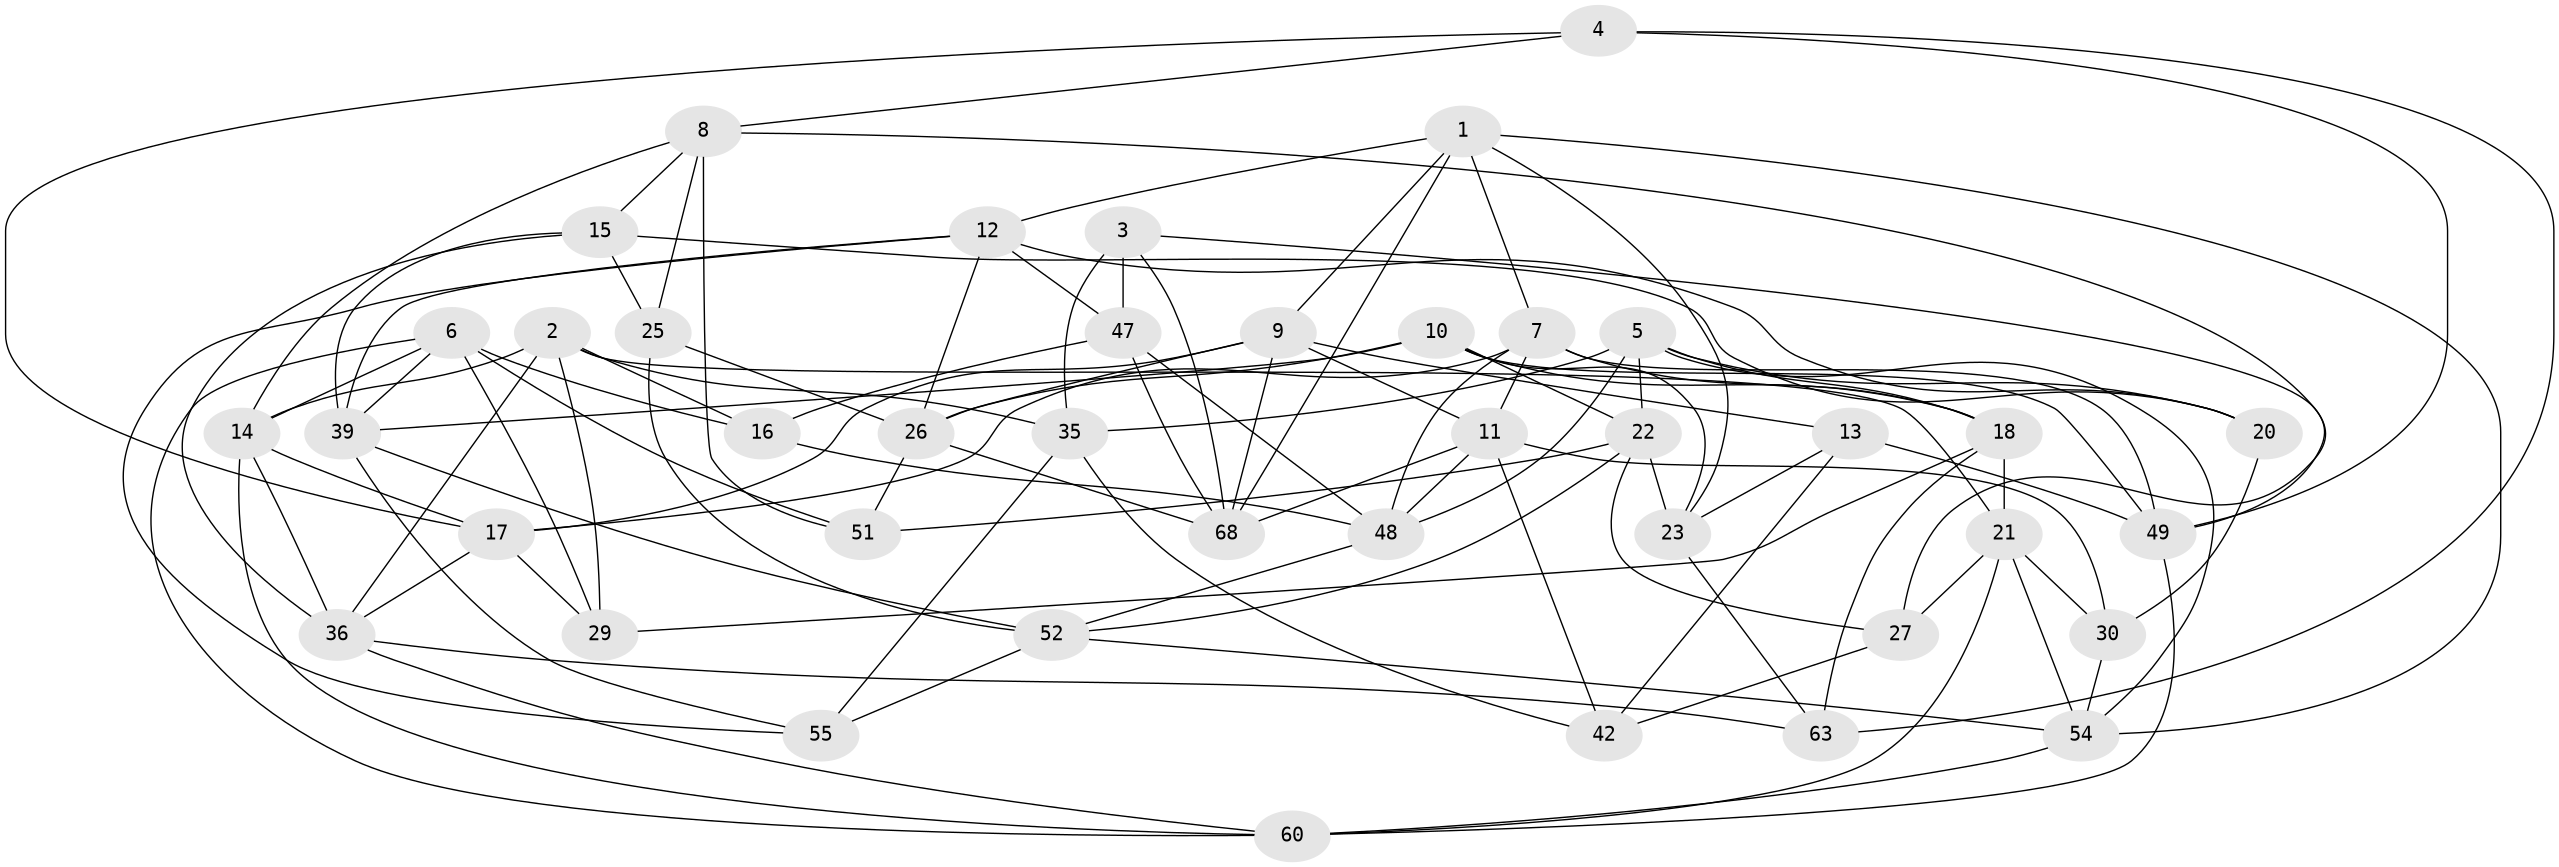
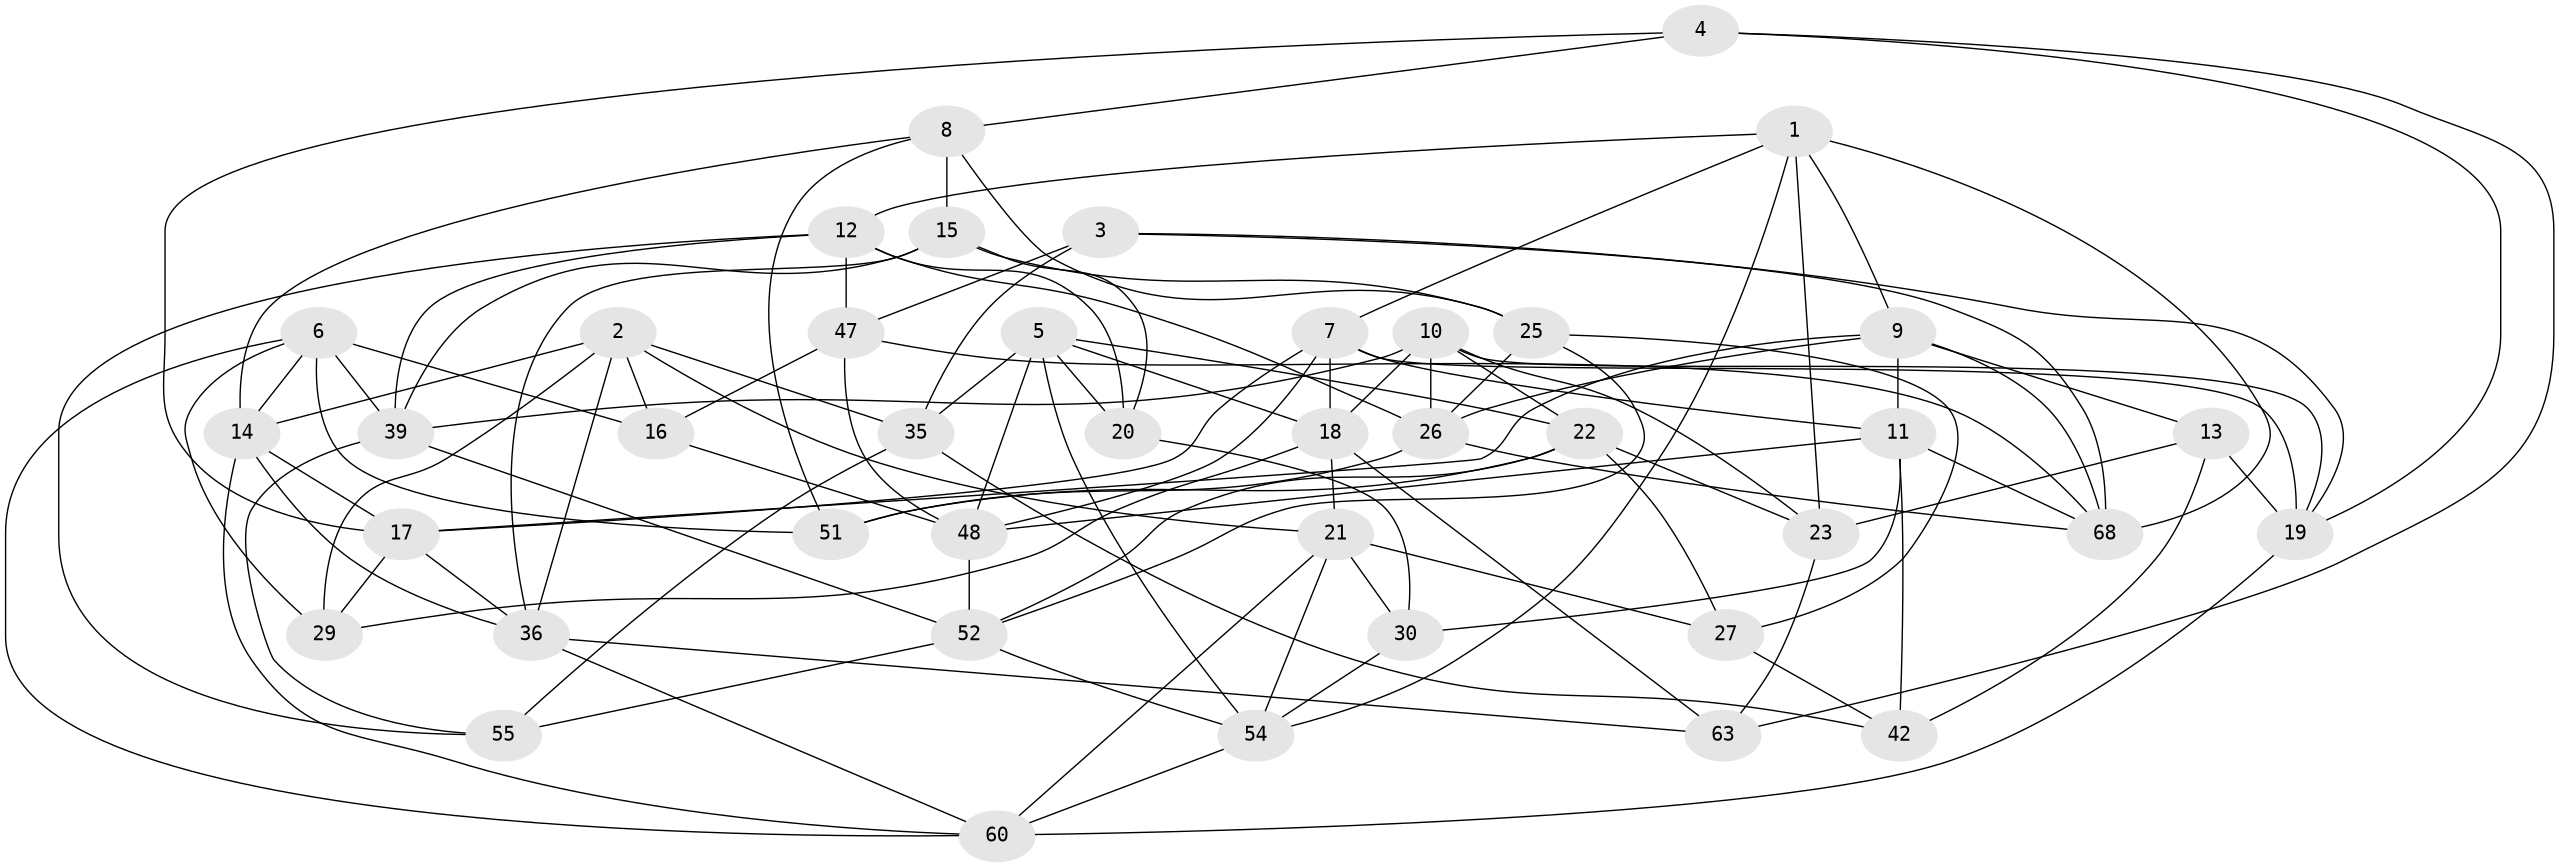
(1824, 219) -> (1921, 389)
(2158, 534) -> (2295, 534)
